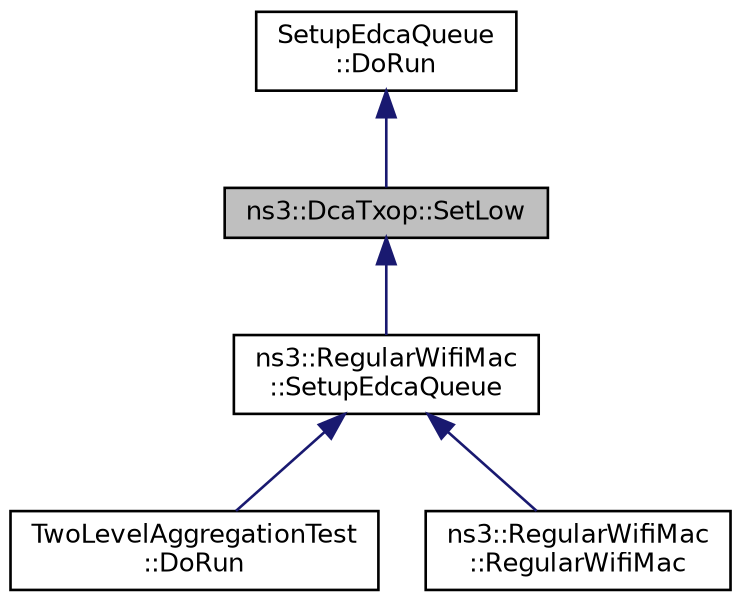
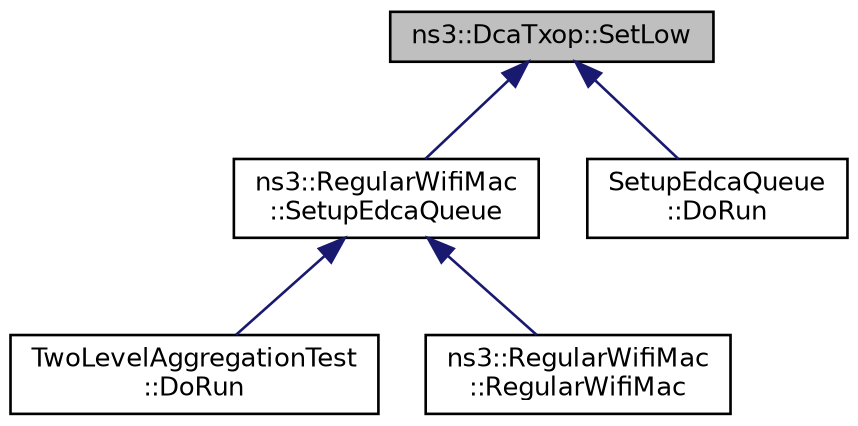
(386, 152) -> (637, 120)
